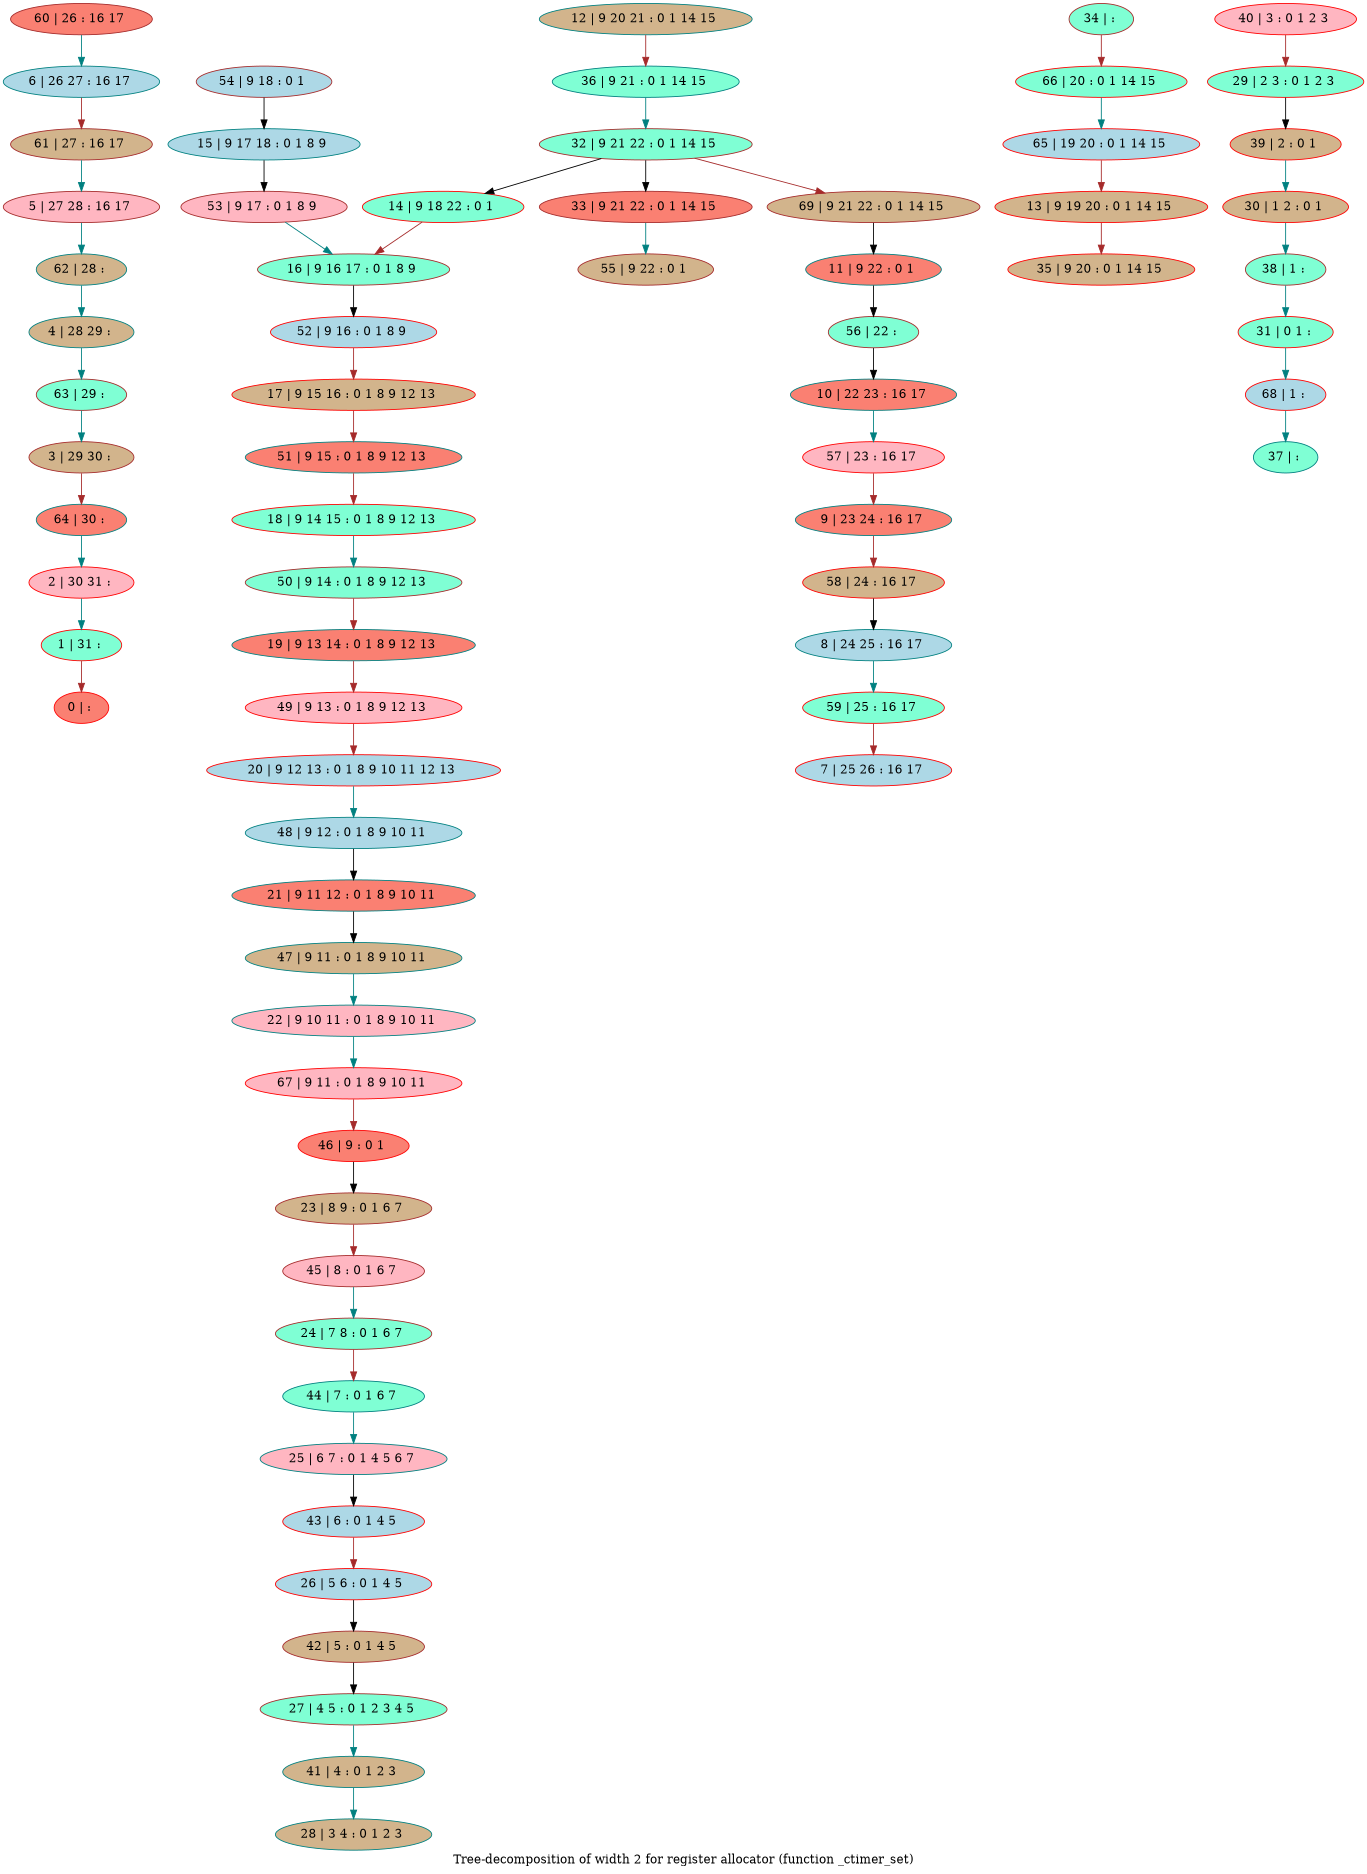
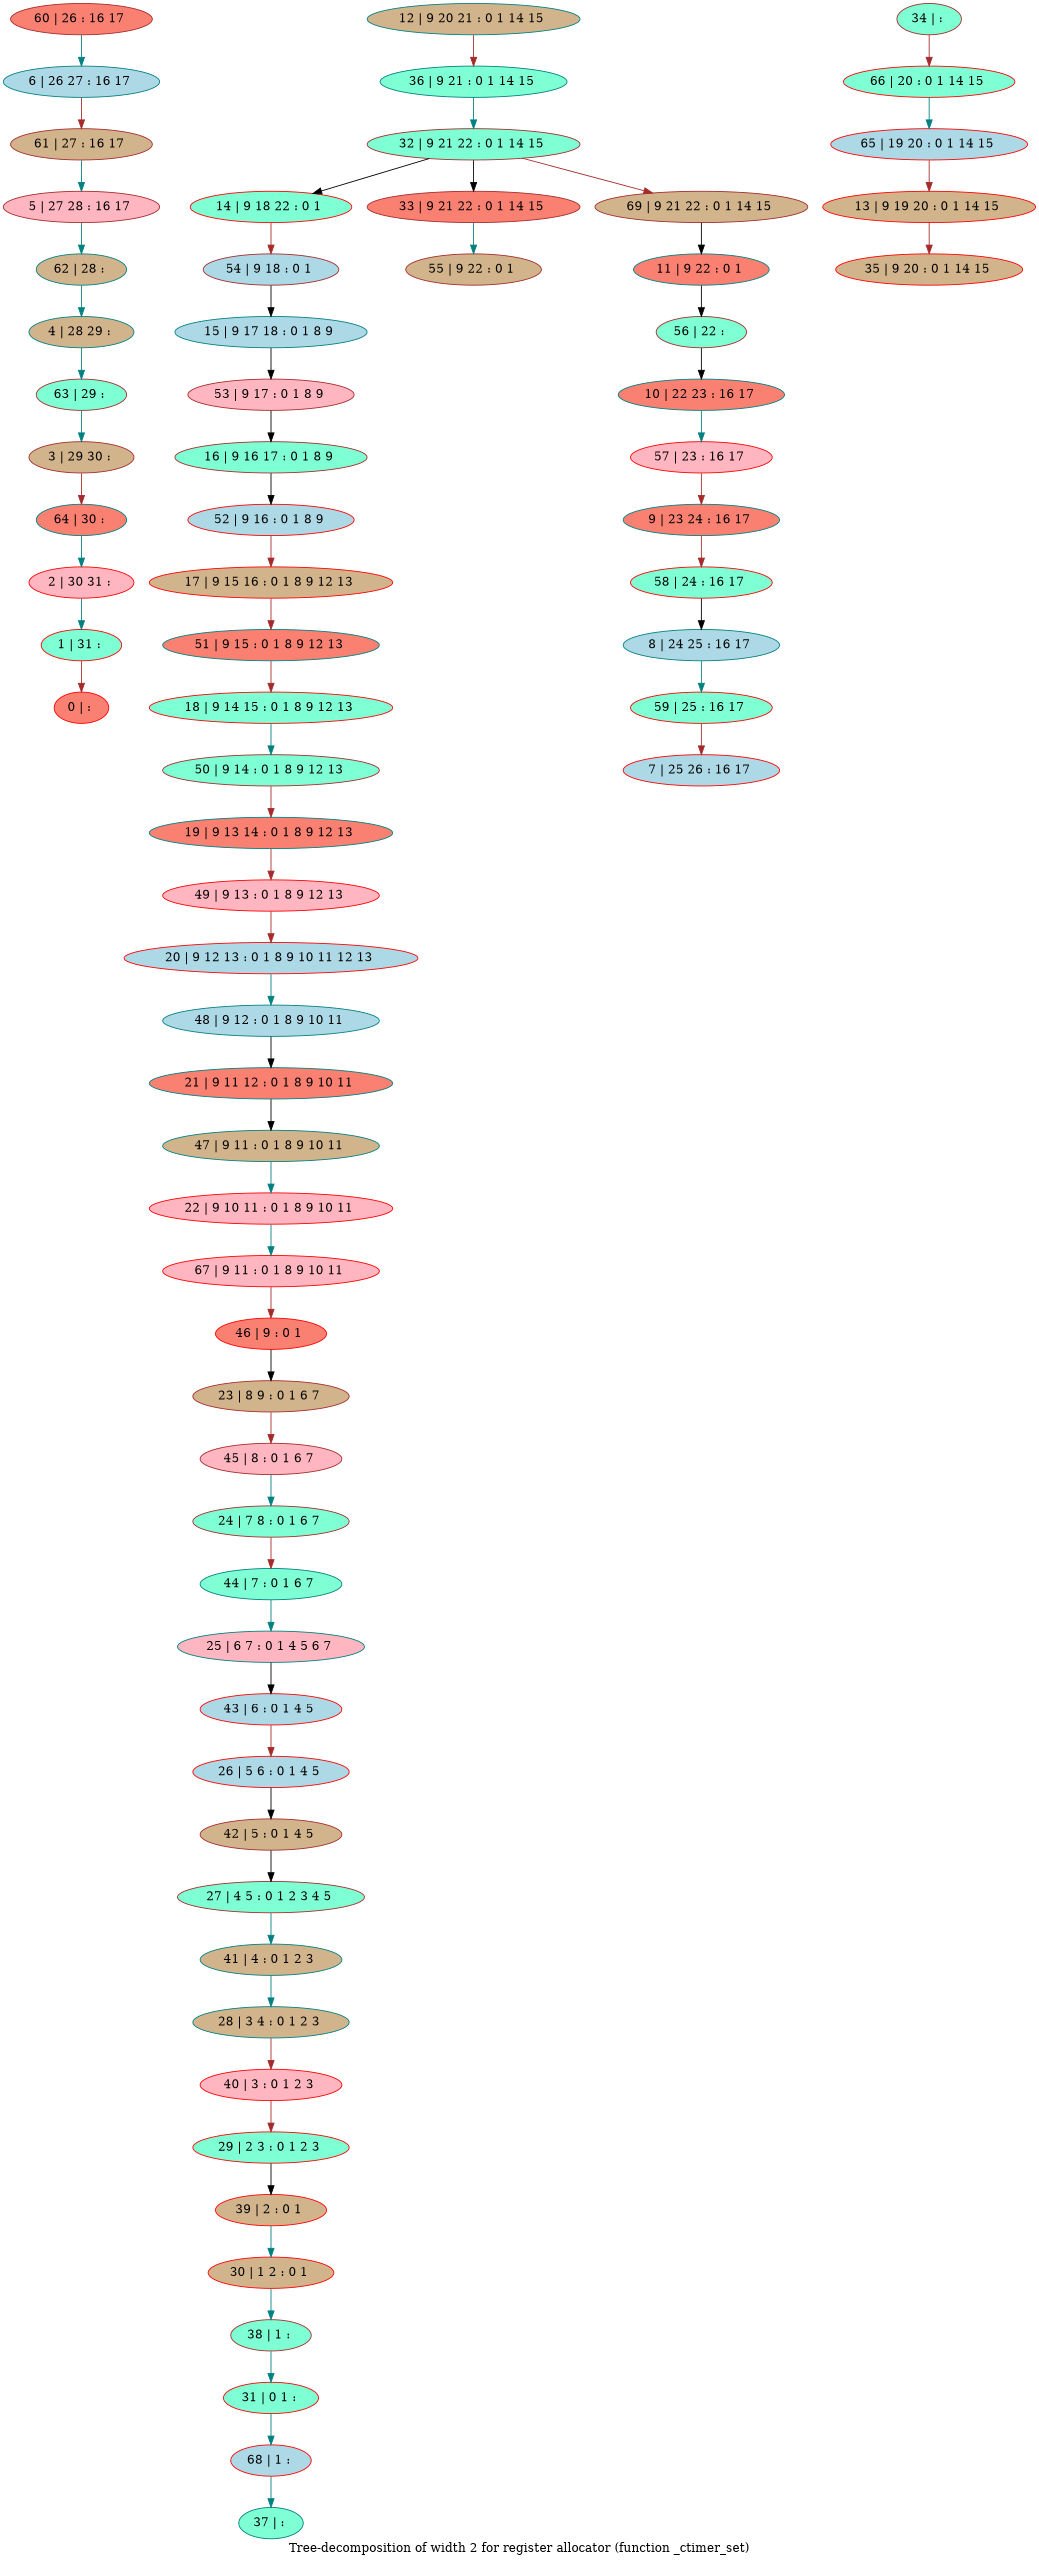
(305, 236) -> (271, 422)
(402, 236) -> (271, 234)
(874, 583) -> (701, 583)
(354, 1021) -> (271, 1209)
none -> (271, 2049)
